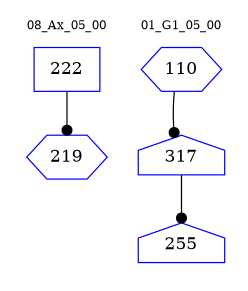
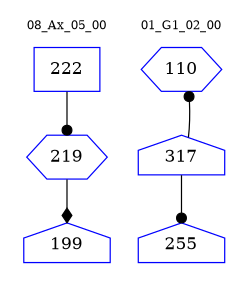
(181, 26) -> (181, 26)
(173, 110) -> (190, 120)
none -> (67, 245)
